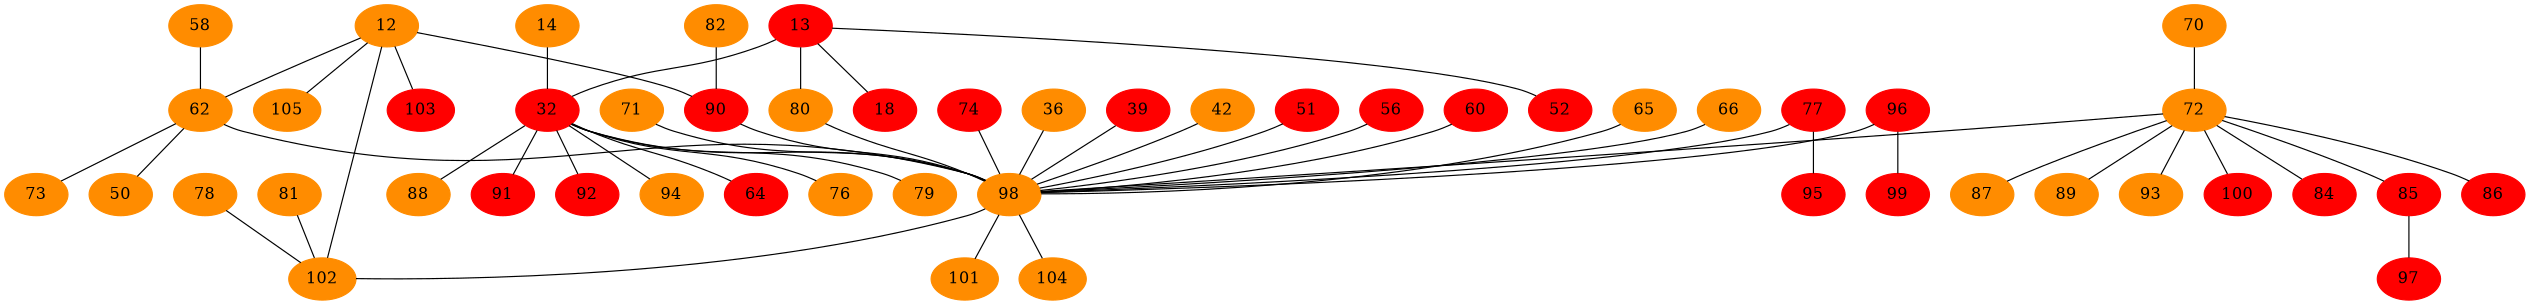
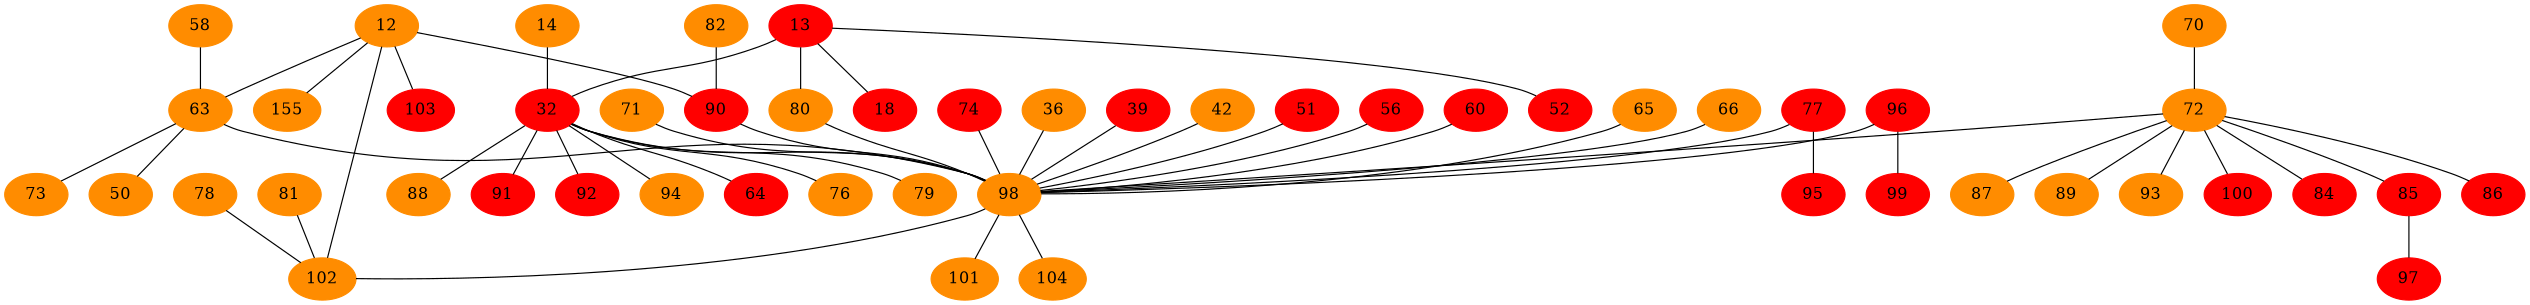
(200, 110) -> (200, 110)
(287, 110) -> (287, 110)
